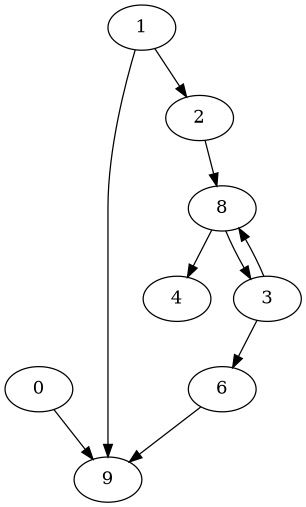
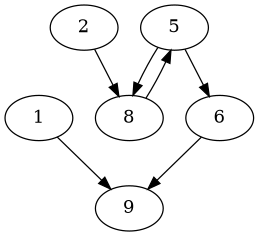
(167, 67) -> none
(177, 299) -> none
(267, 299) -> (175, 28)
(39, 389) -> none
